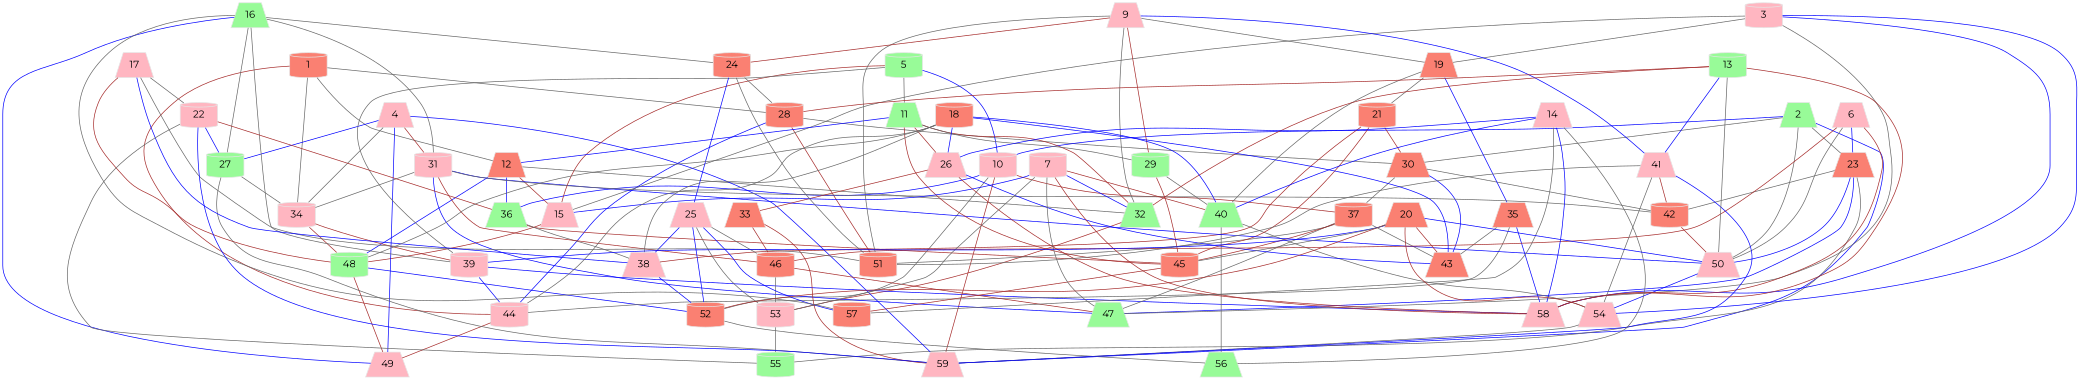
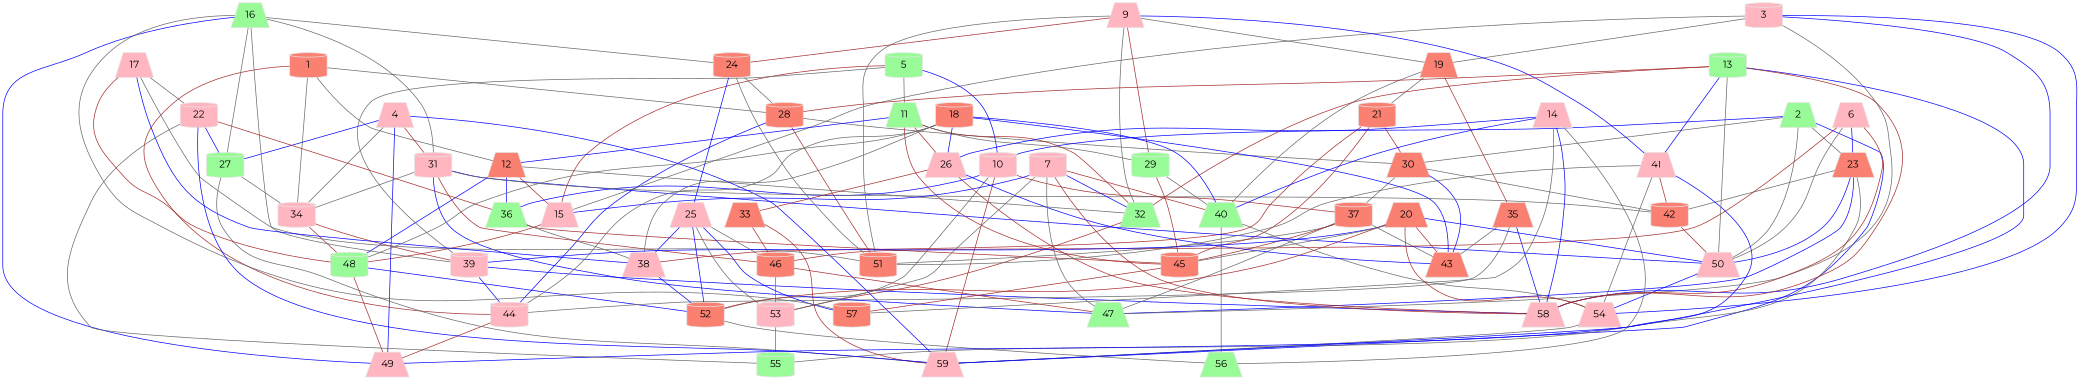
(1476, 140) -> (1476, 140)
none -> (1846, 283)
